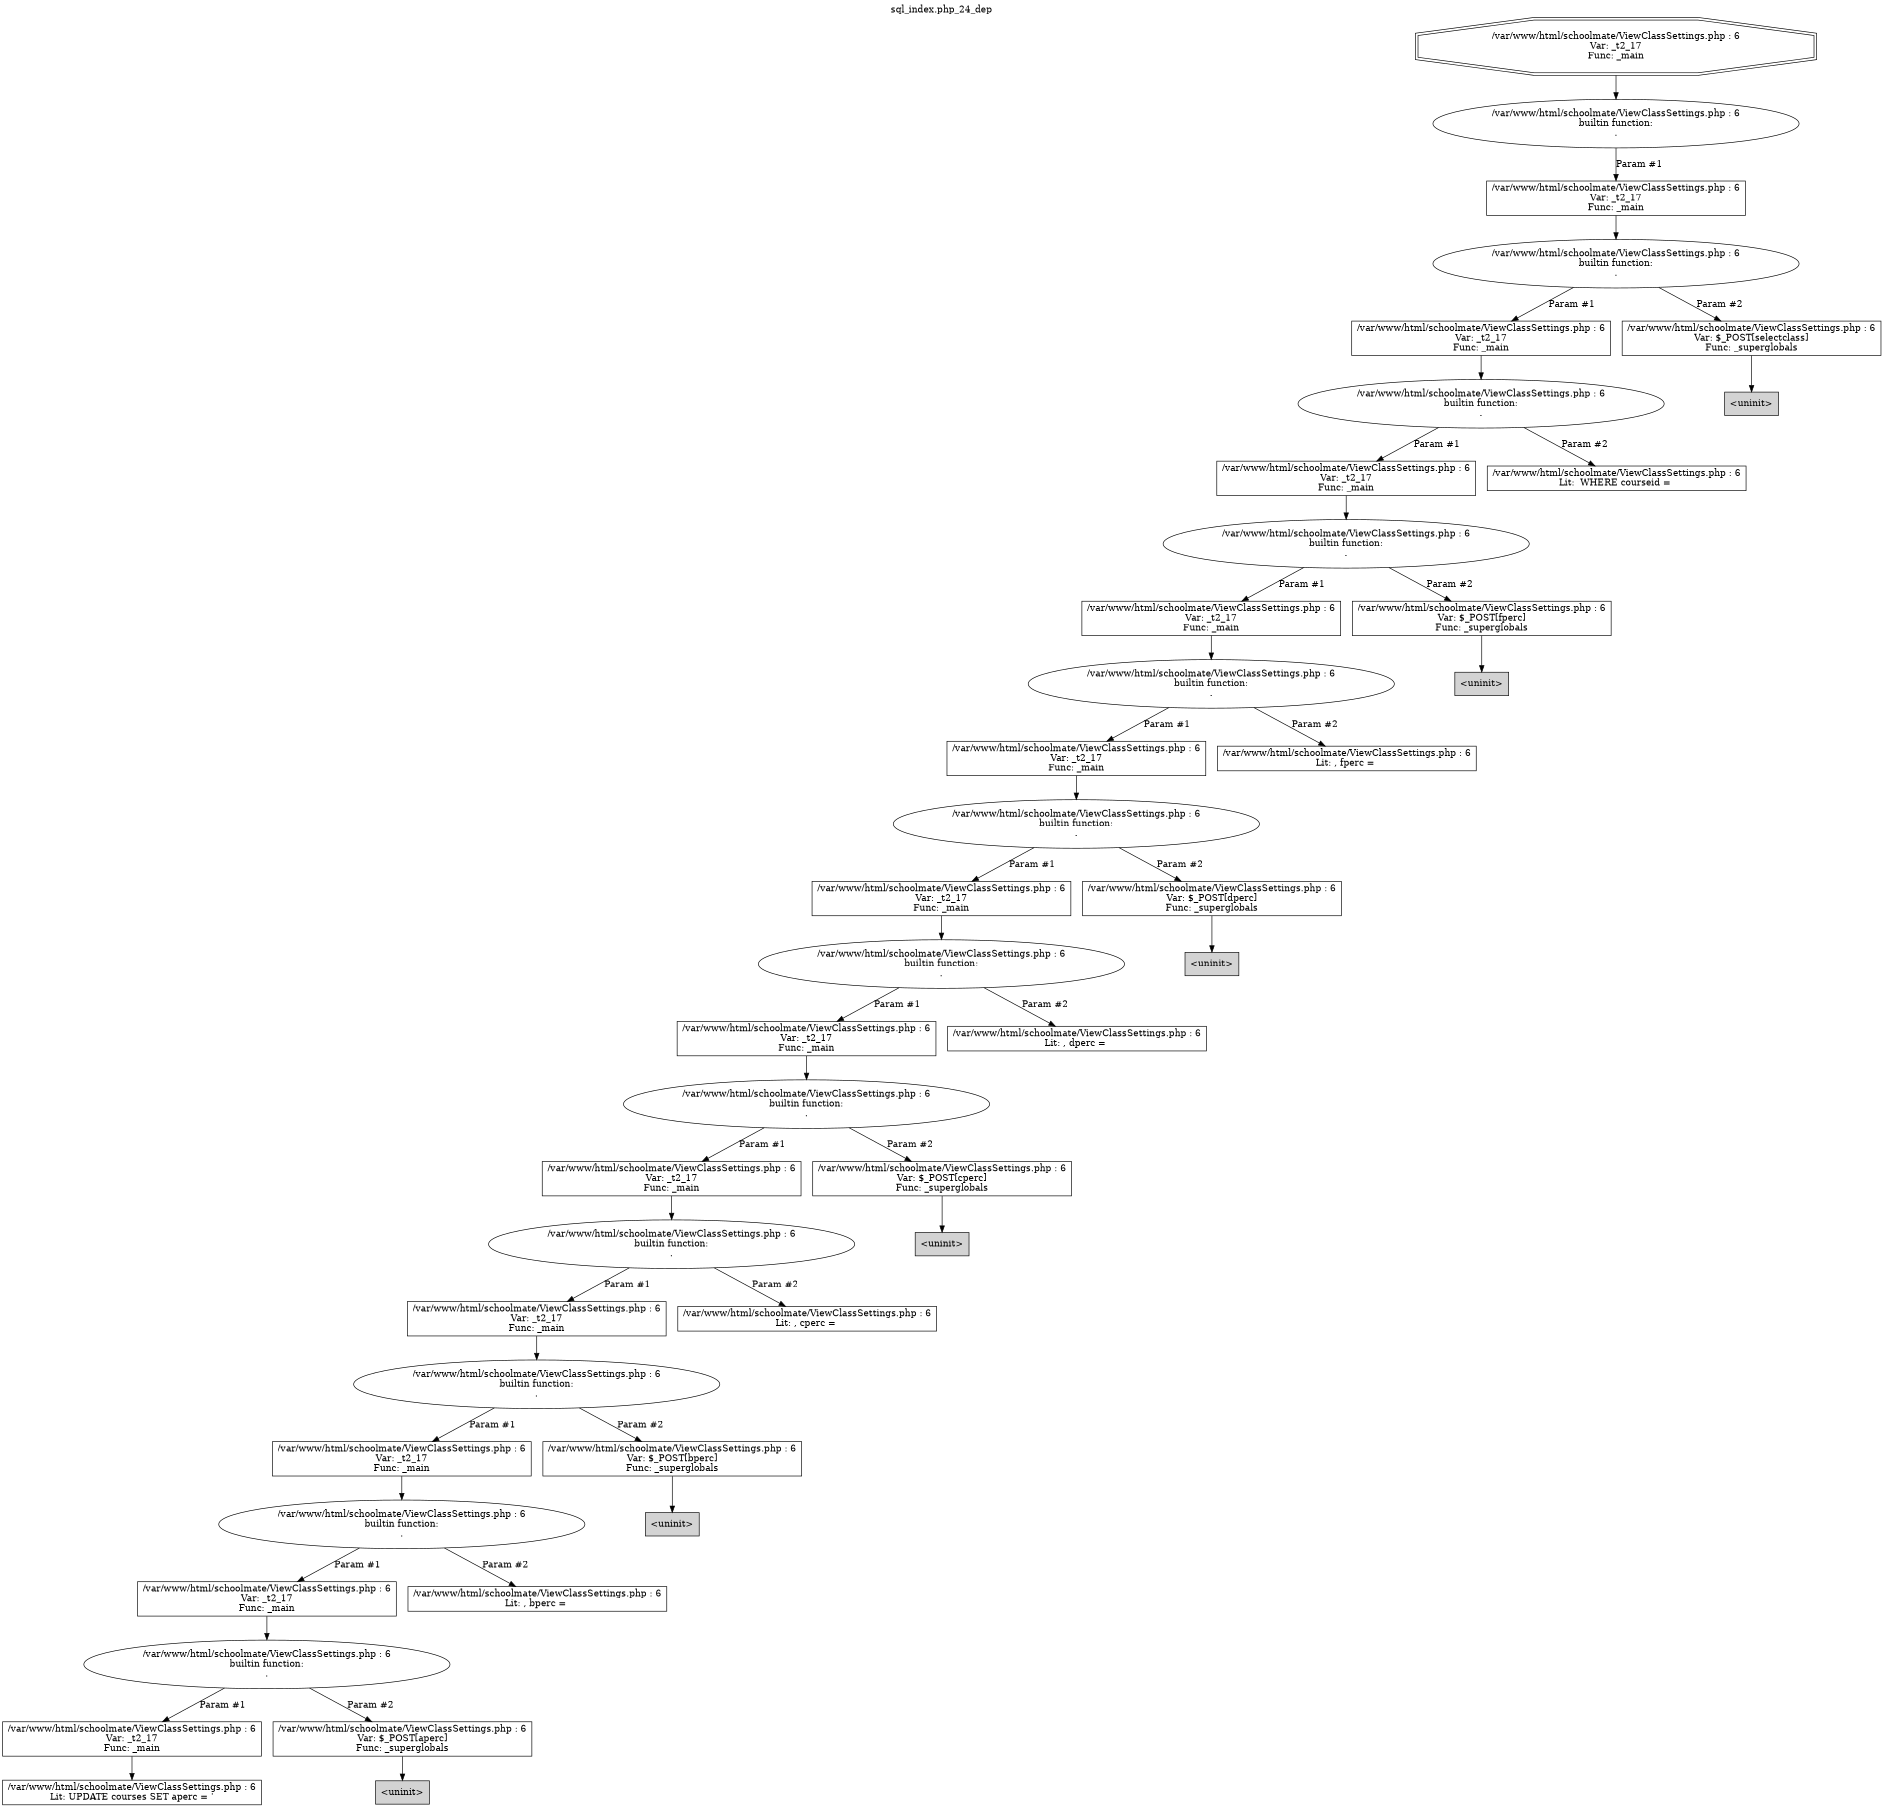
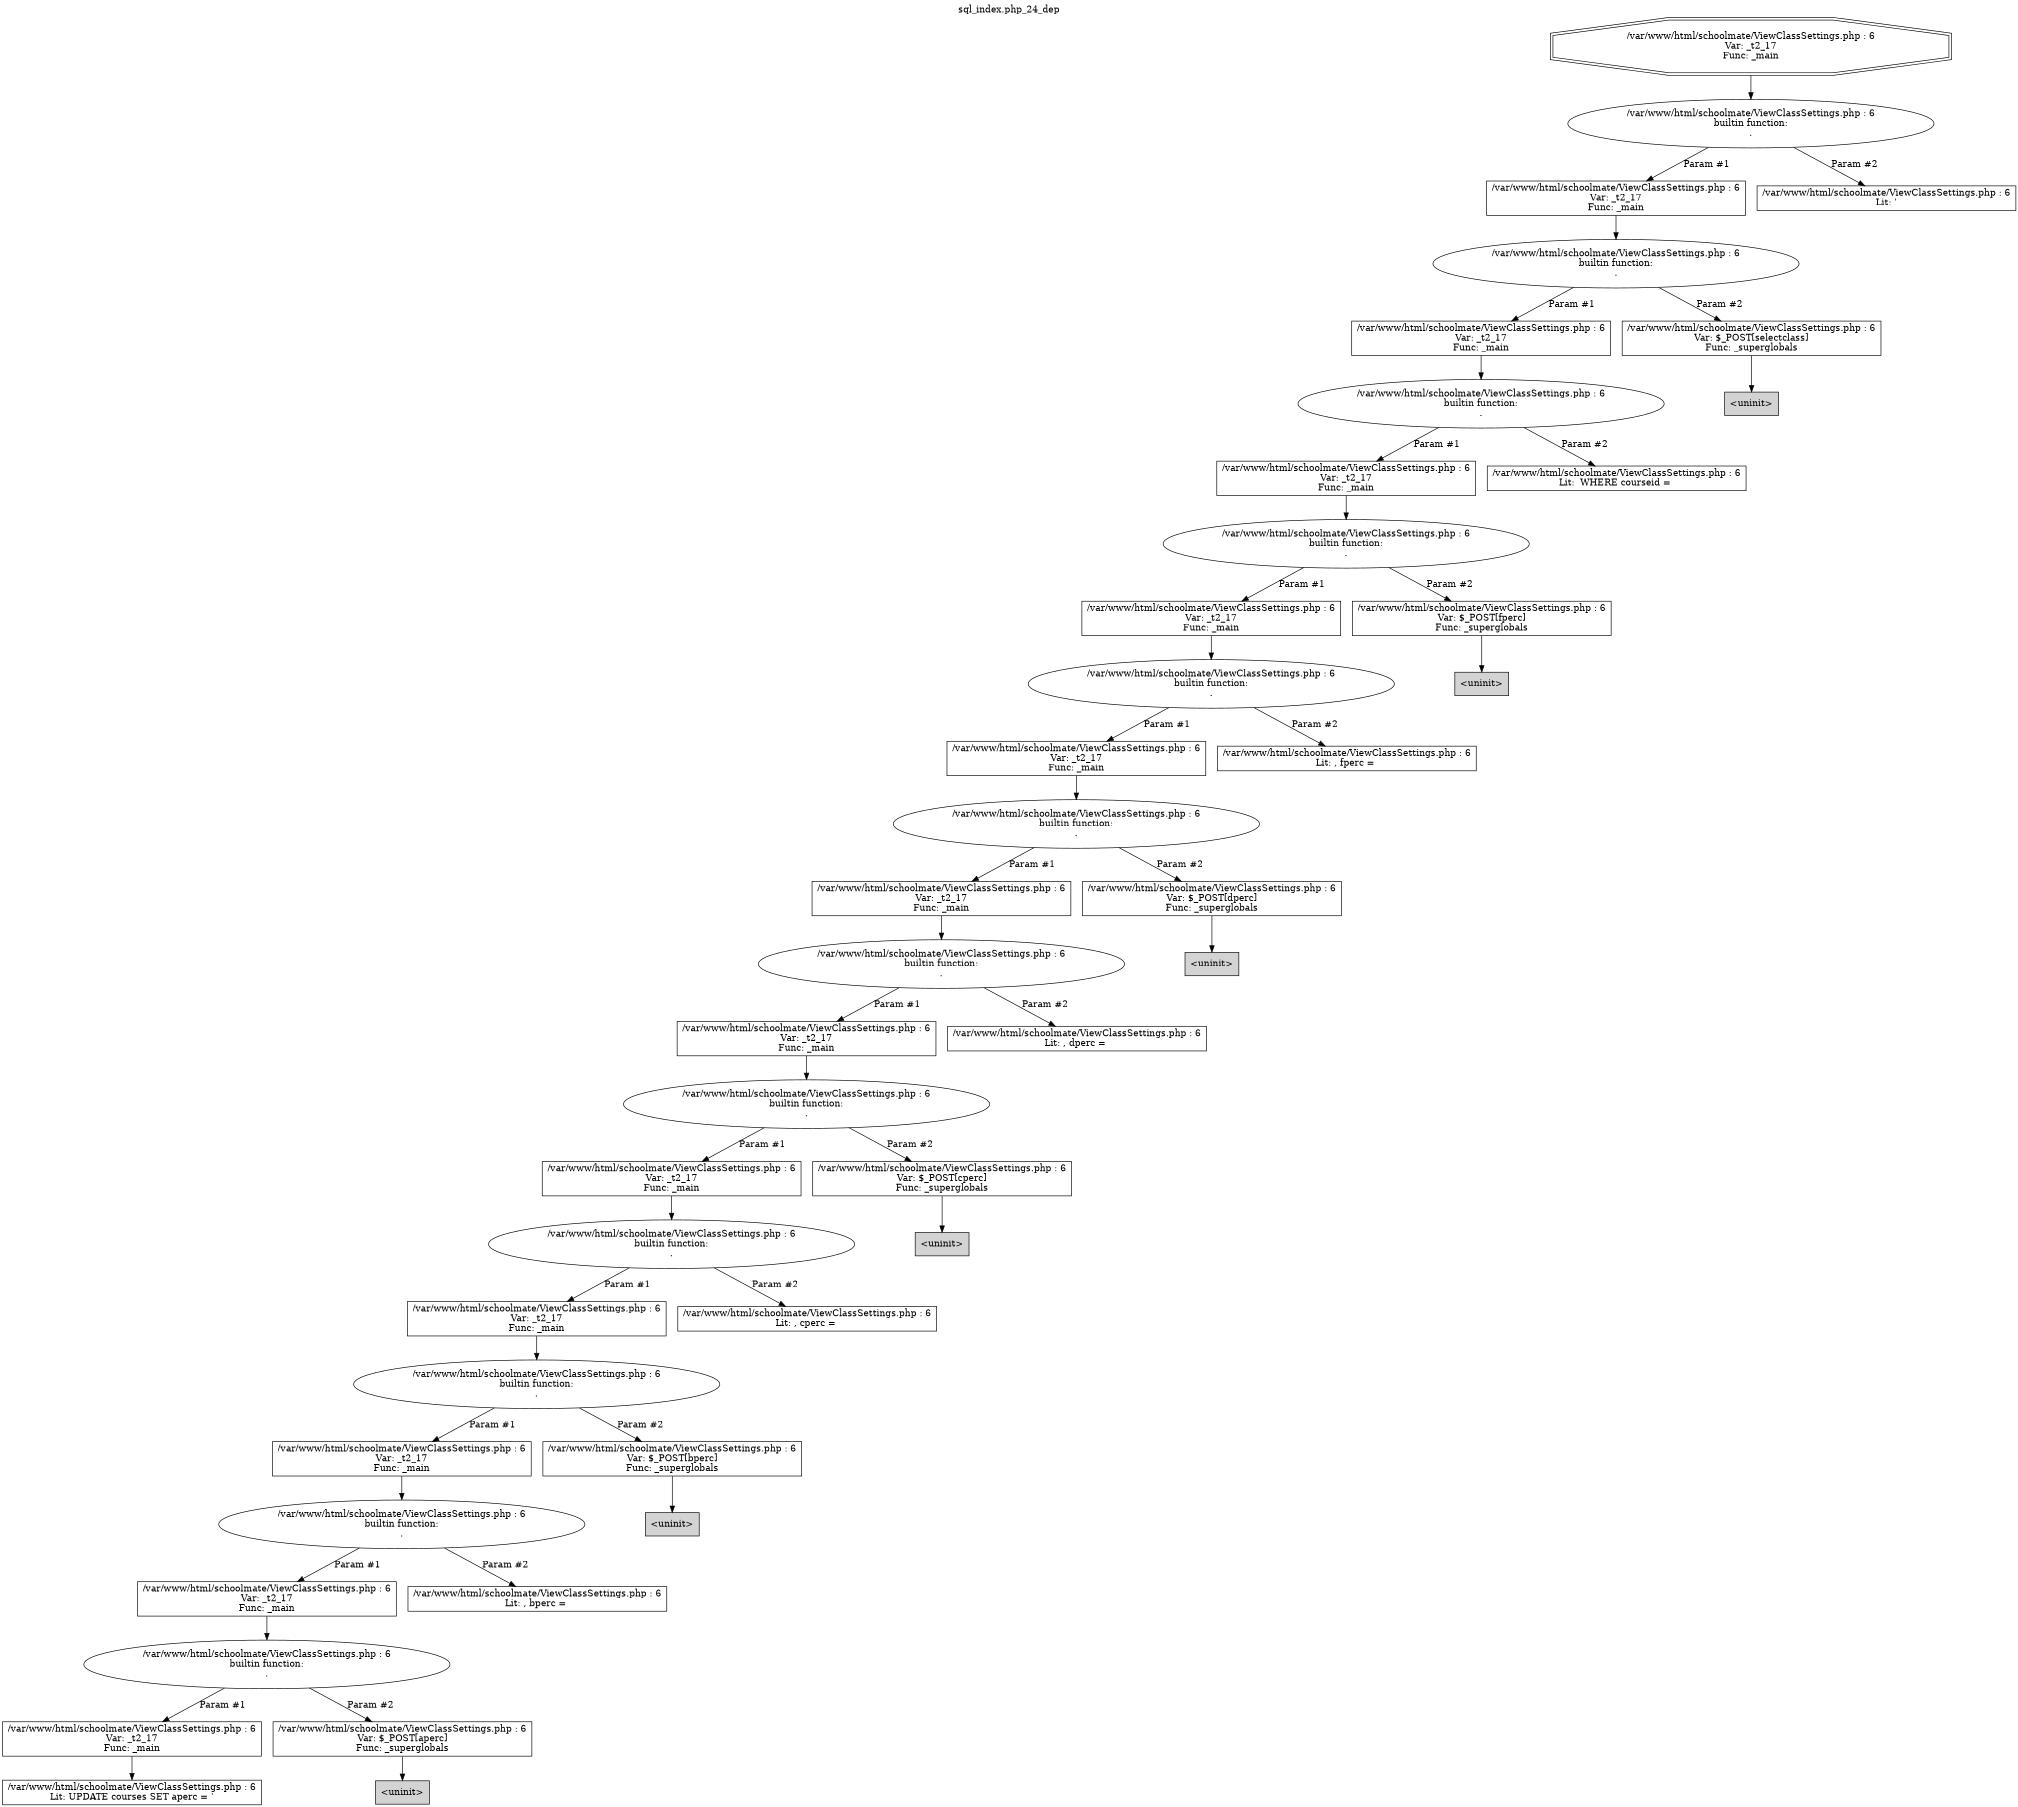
none -> (1886, 198)
